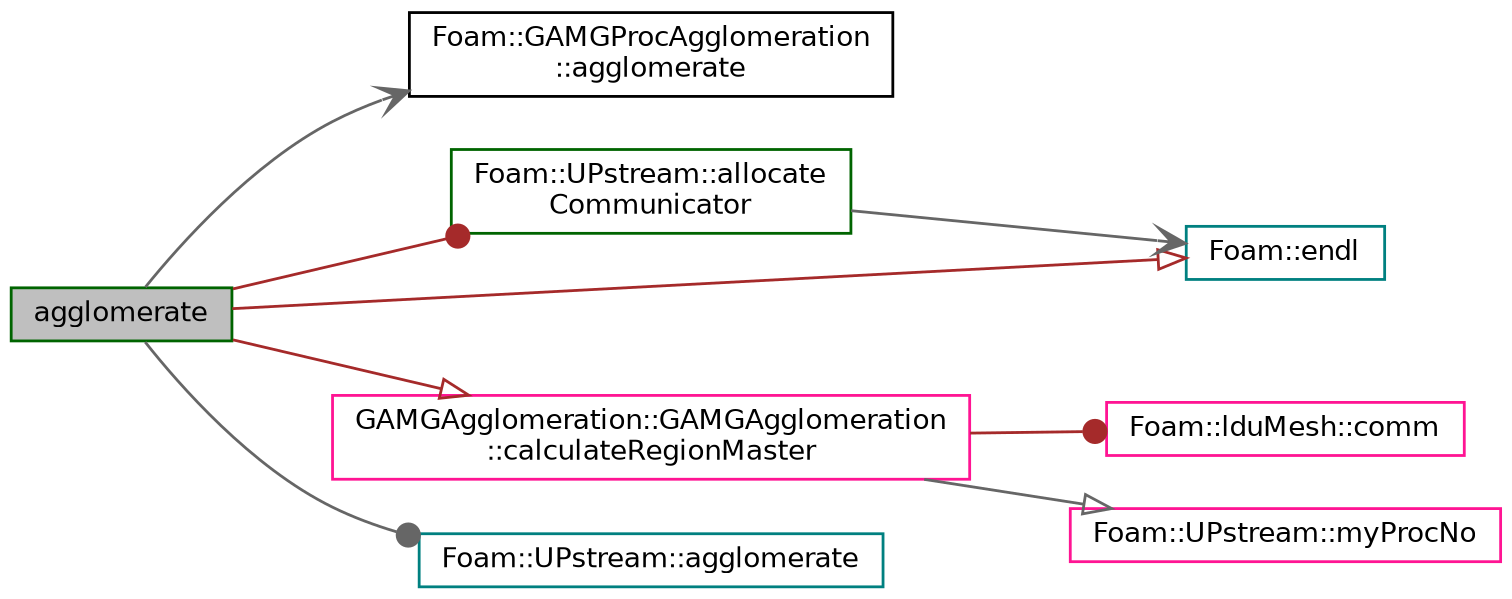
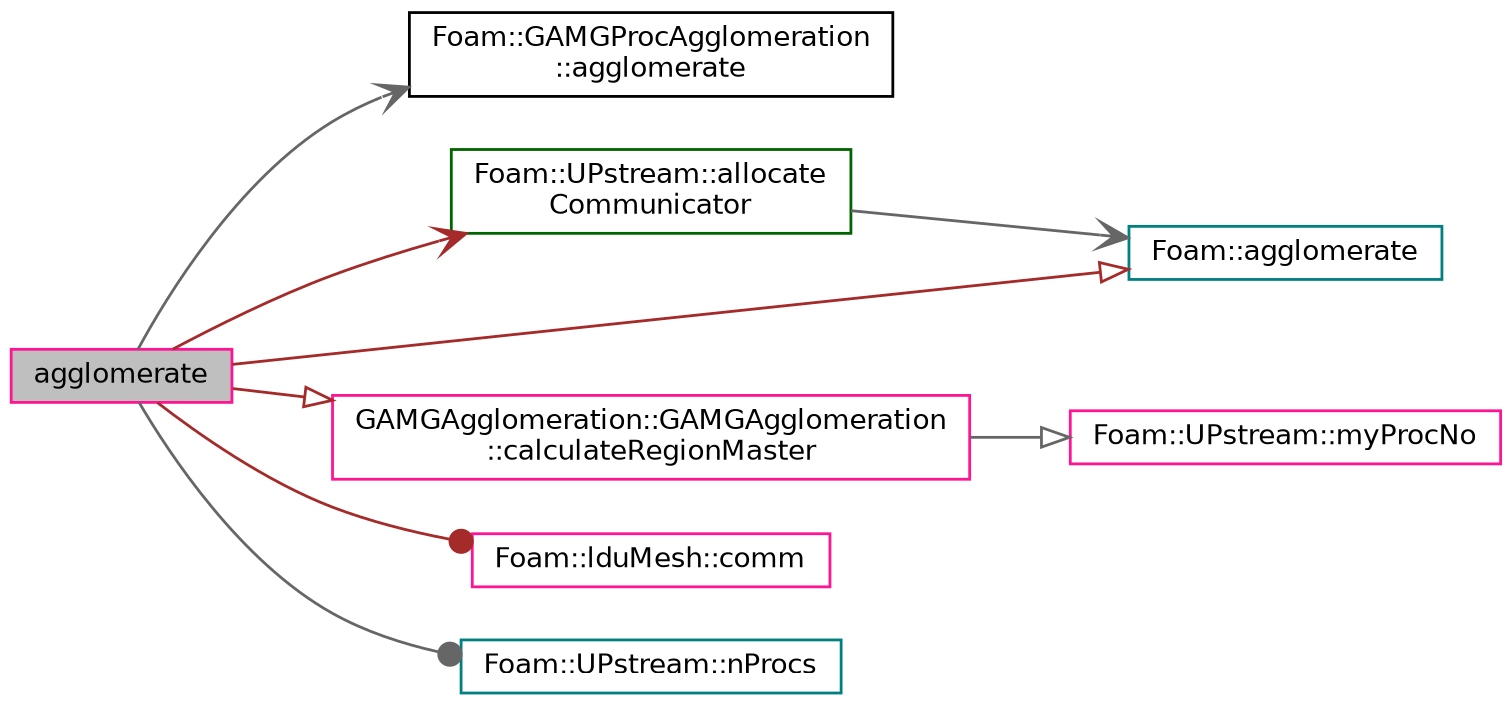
(1285, 253) -> (1285, 253)
(340, 264) -> (303, 287)
(122, 314) -> (122, 376)
(1026, 432) -> (294, 490)
(651, 560) -> (651, 666)
